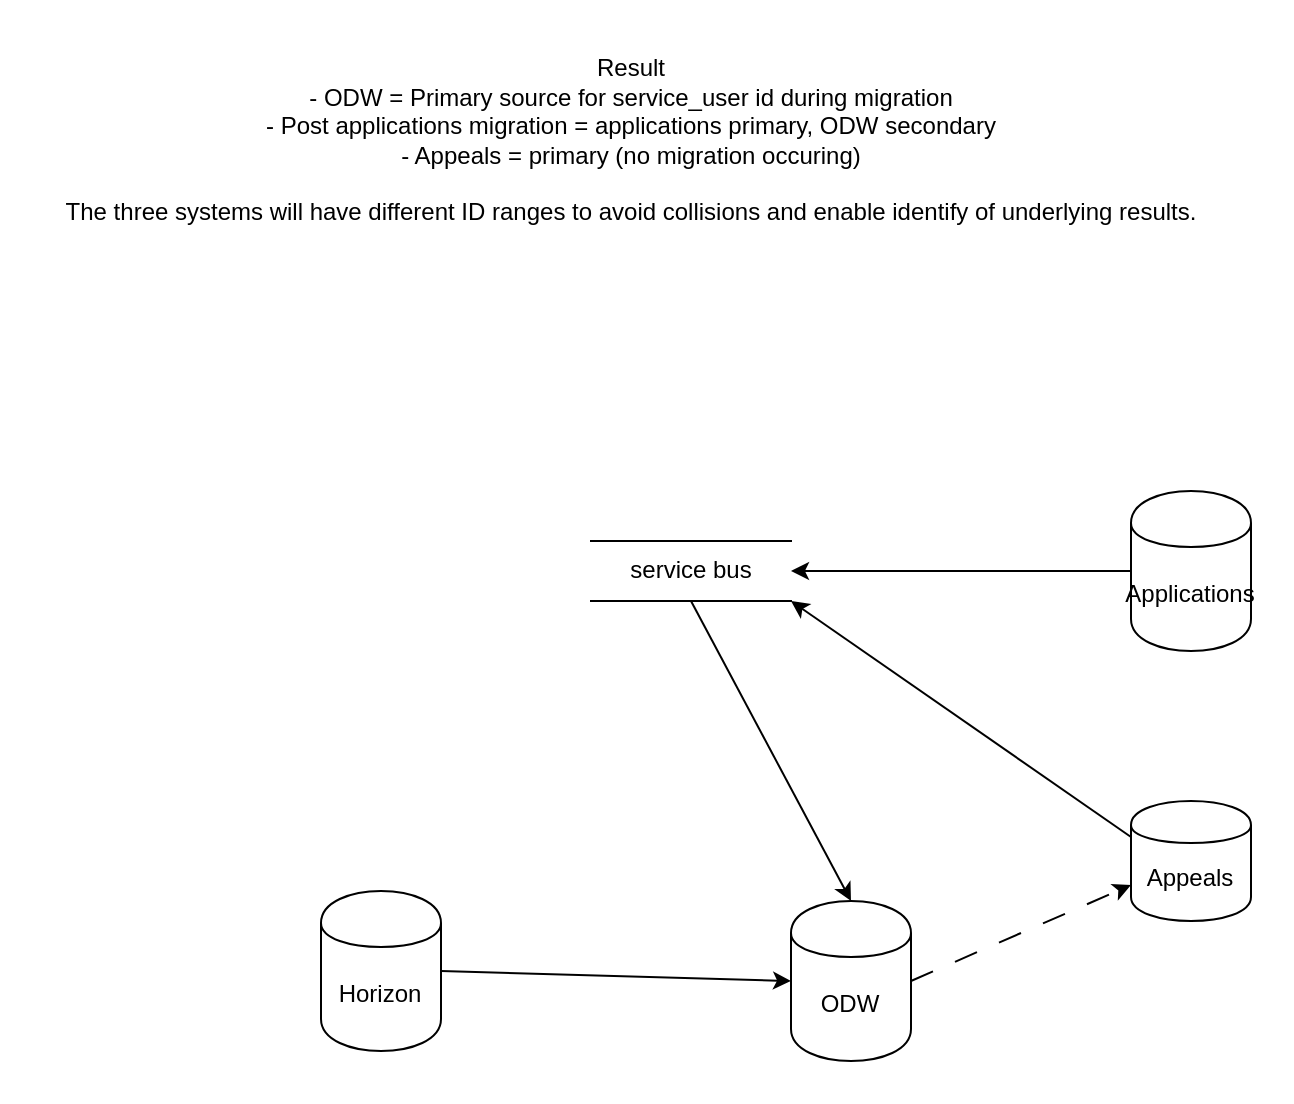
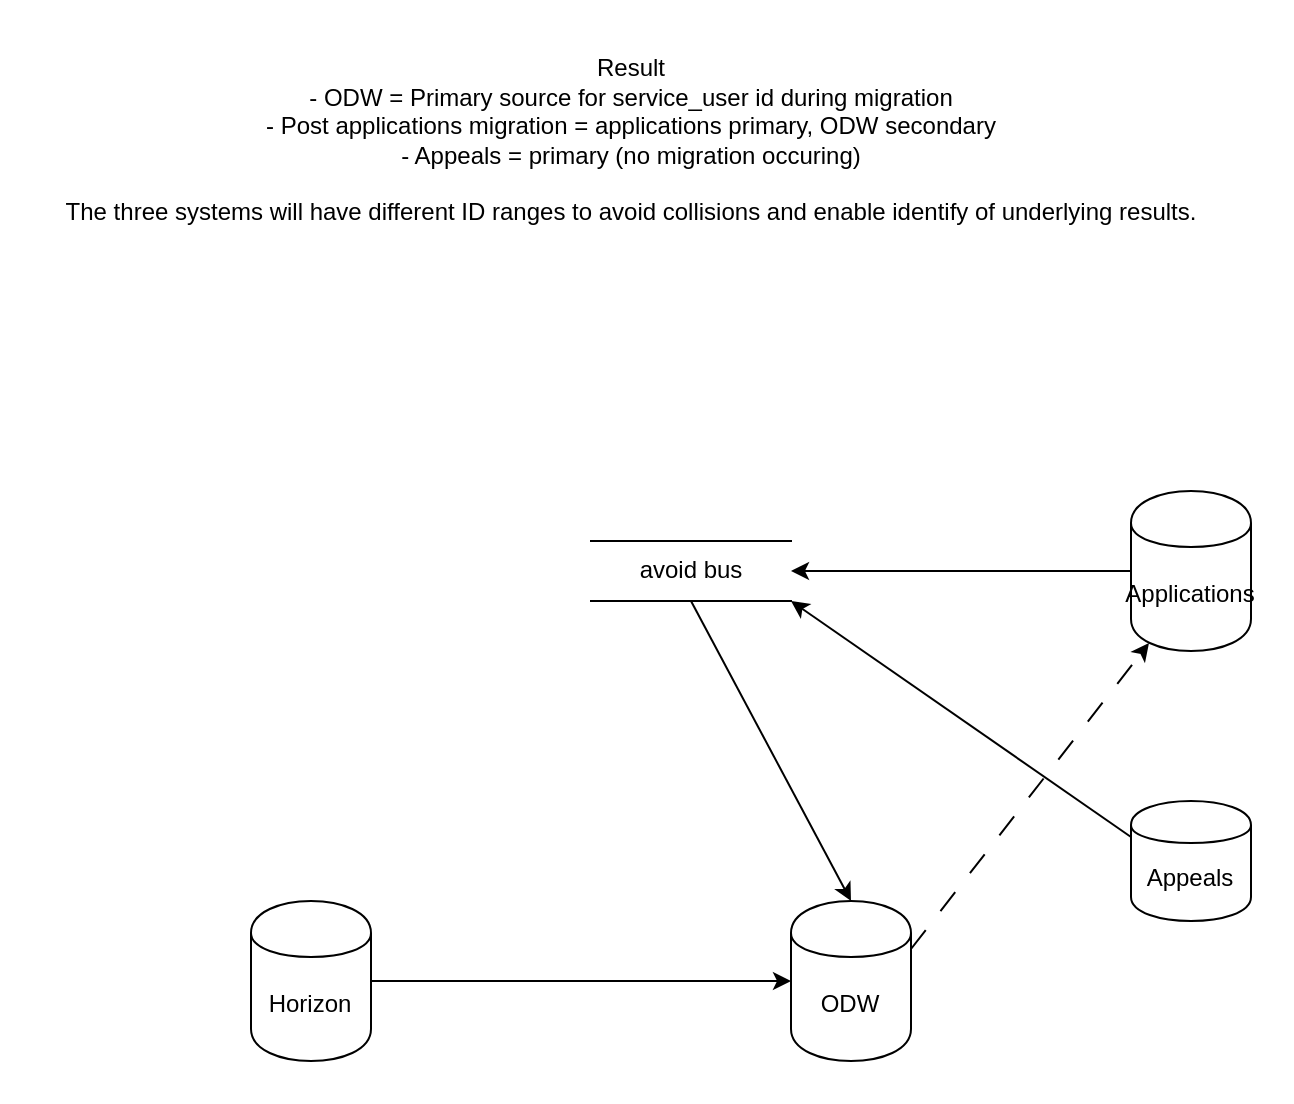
(692, 571) -> (692, 571)
none -> (977, 864)
(1102, 898) -> none
(381, 971) -> (311, 981)
